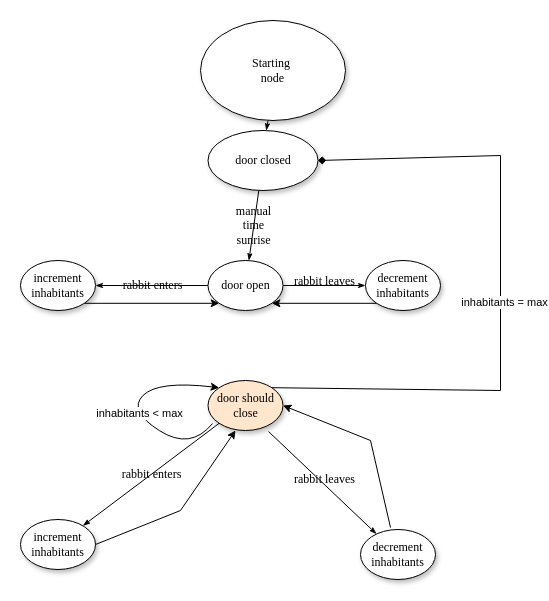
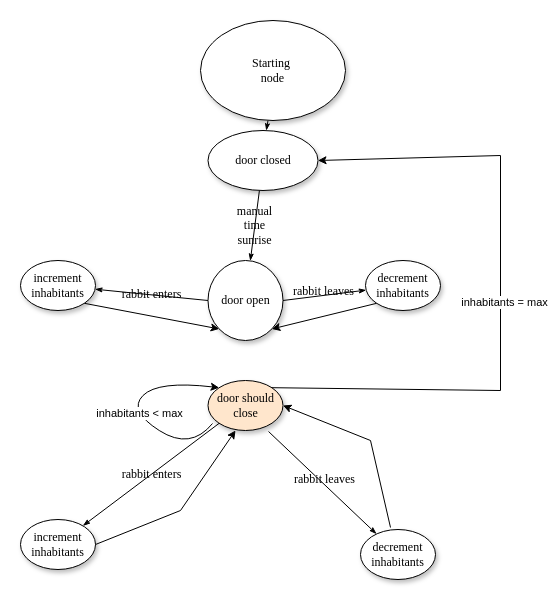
(327, 160) -> (326, 160)
(246, 286) -> (246, 301)
